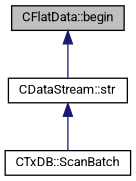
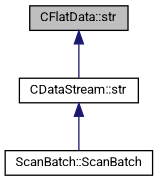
(68, 18) -> (79, 18)
(68, 163) -> (79, 163)
